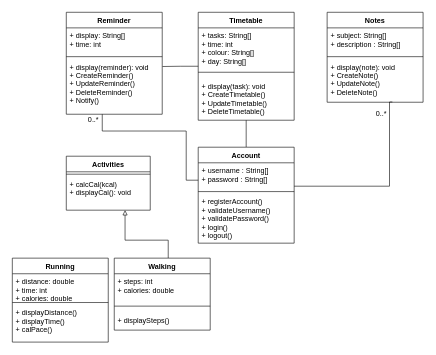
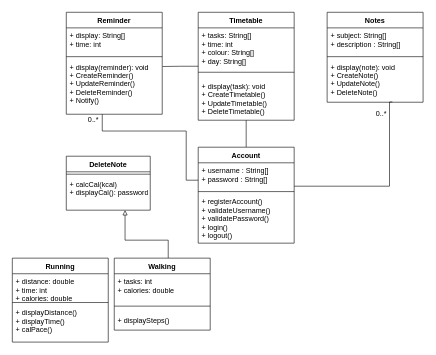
(108, 164) -> (108, 164)
(96, 185) -> (96, 185)
(138, 282) -> (138, 282)
